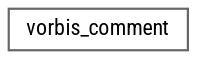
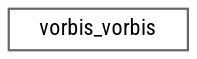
(98, 29) -> (98, 29)
